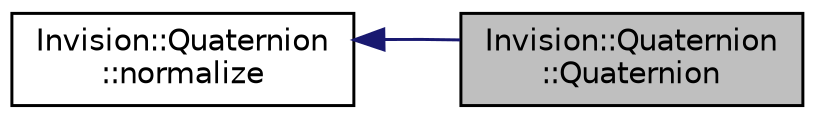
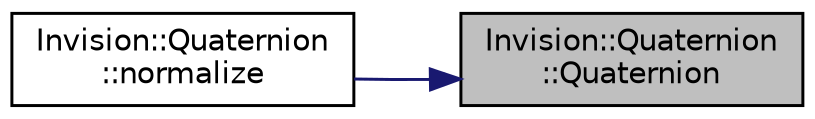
(422, 39) -> (392, 80)
